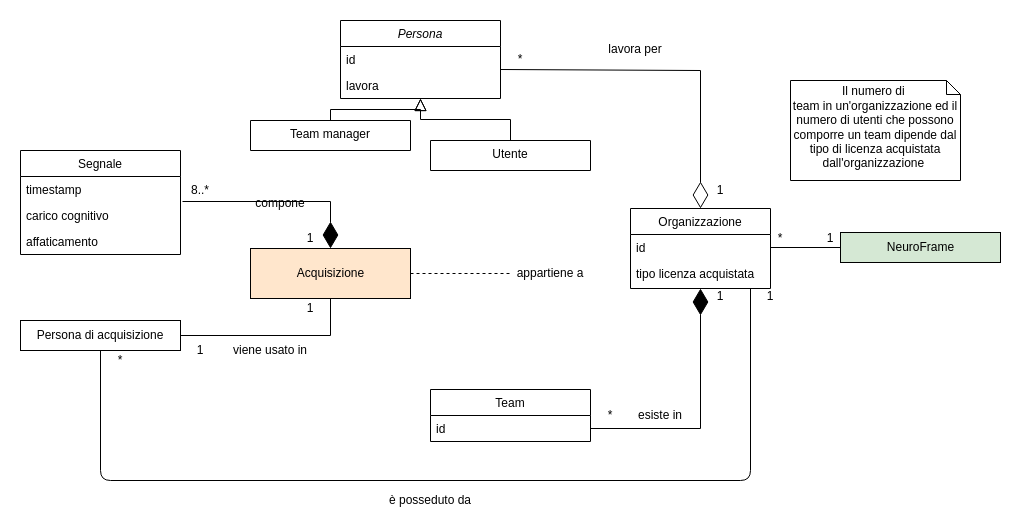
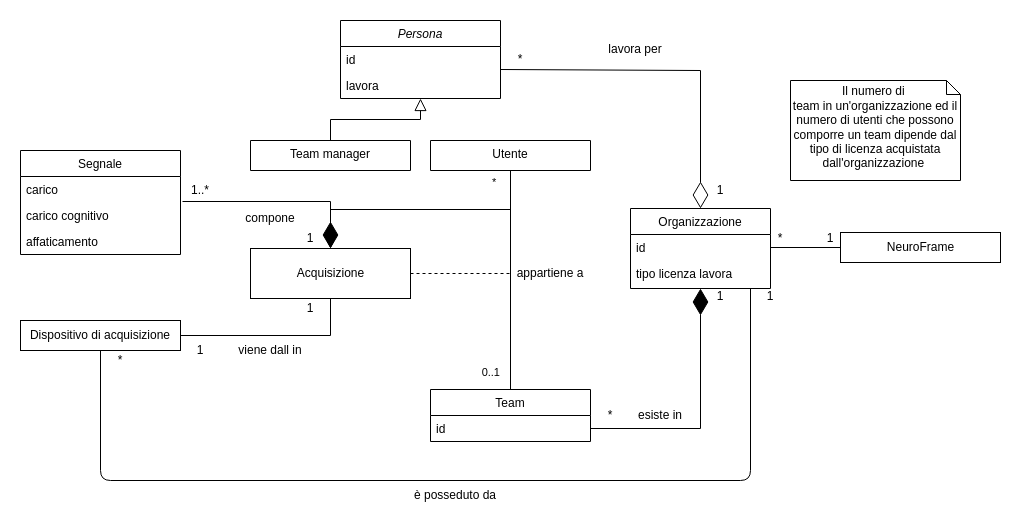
(477, 120) -> (421, 210)
(331, 136) -> (331, 156)
(55, 190) -> (45, 190)
(201, 191) -> (201, 191)
(281, 204) -> (271, 219)
(921, 248) -> (921, 248)
(331, 274) -> (331, 274)
(704, 274) -> (690, 274)
none -> (511, 299)
(101, 336) -> (101, 336)
(271, 351) -> (271, 351)
(431, 501) -> (456, 496)
